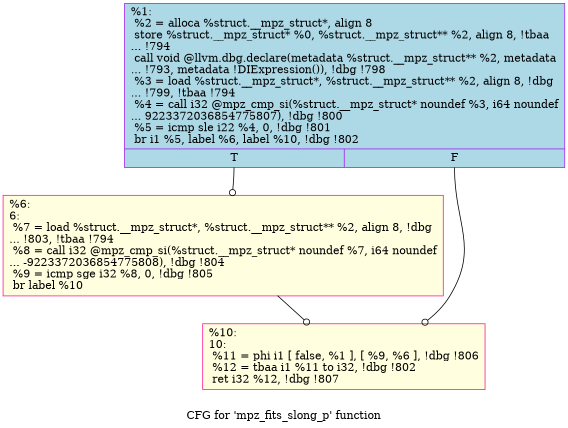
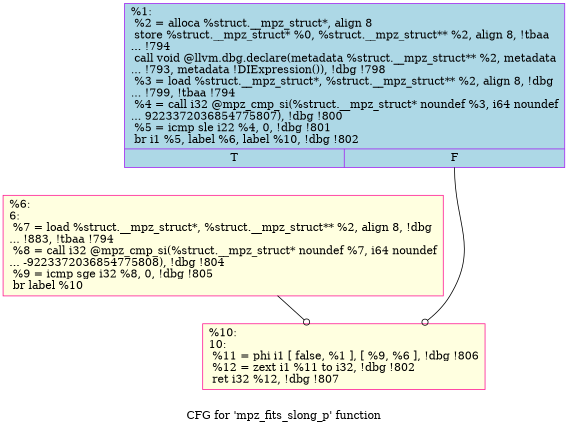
(234, 179) -> none
(62, 239) -> (62, 239)
(313, 368) -> (312, 368)
